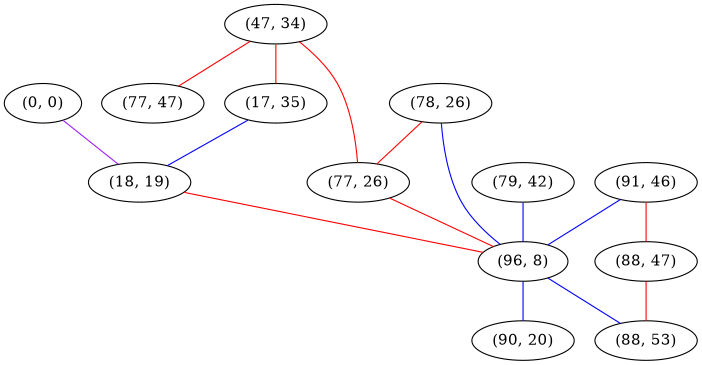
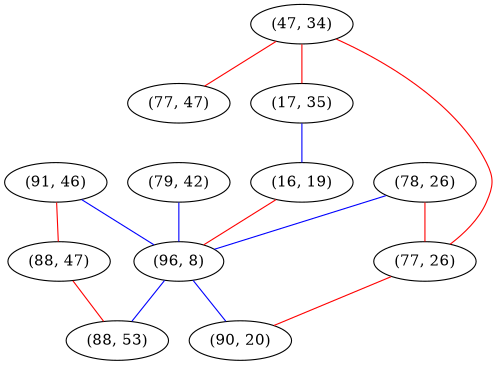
(43, 103) -> none
(140, 182) -> (302, 182)
(442, 222) -> (333, 301)
